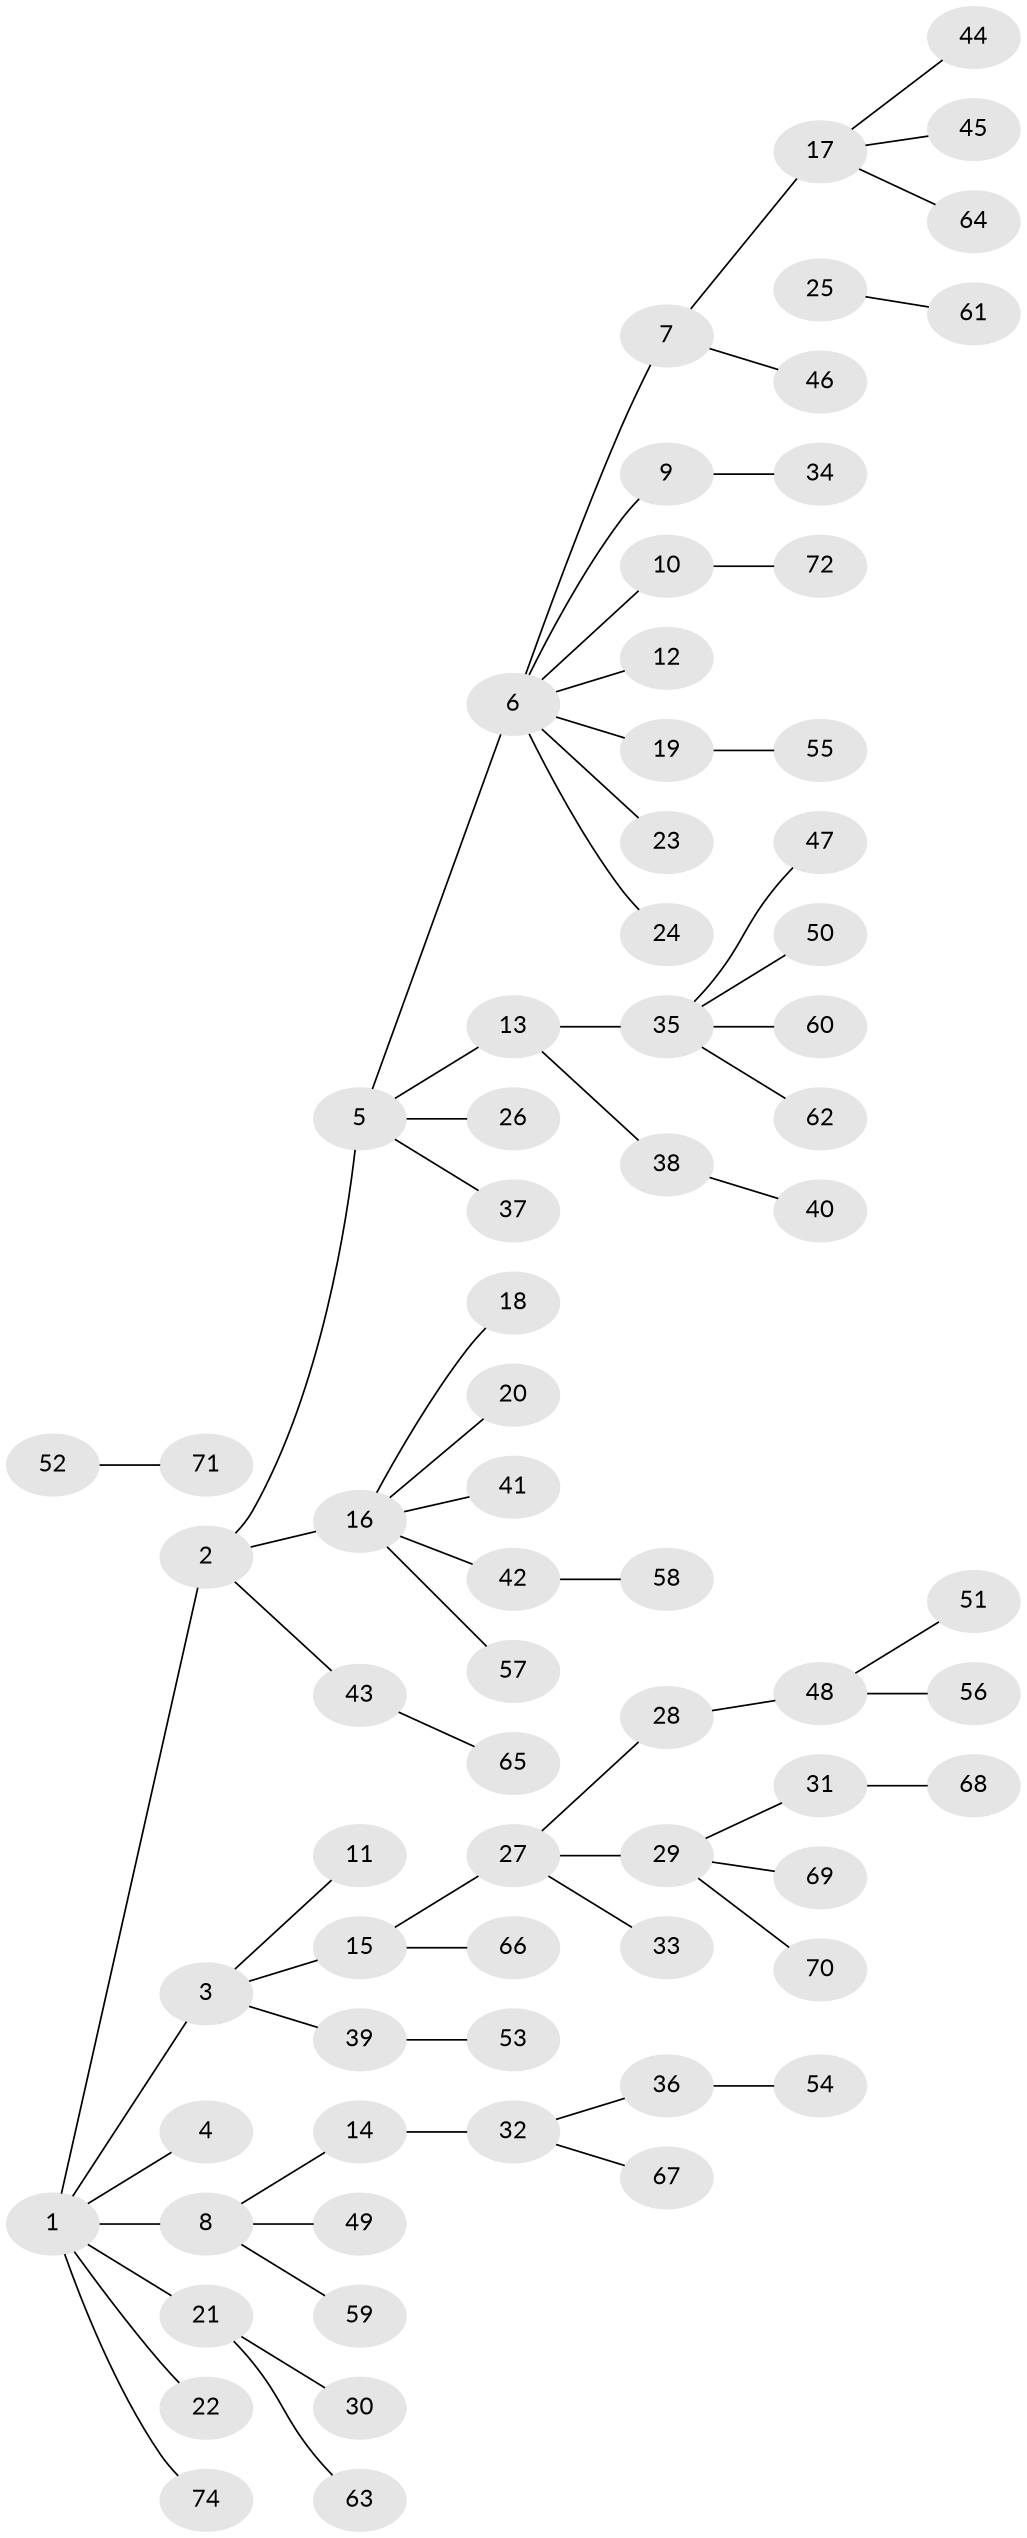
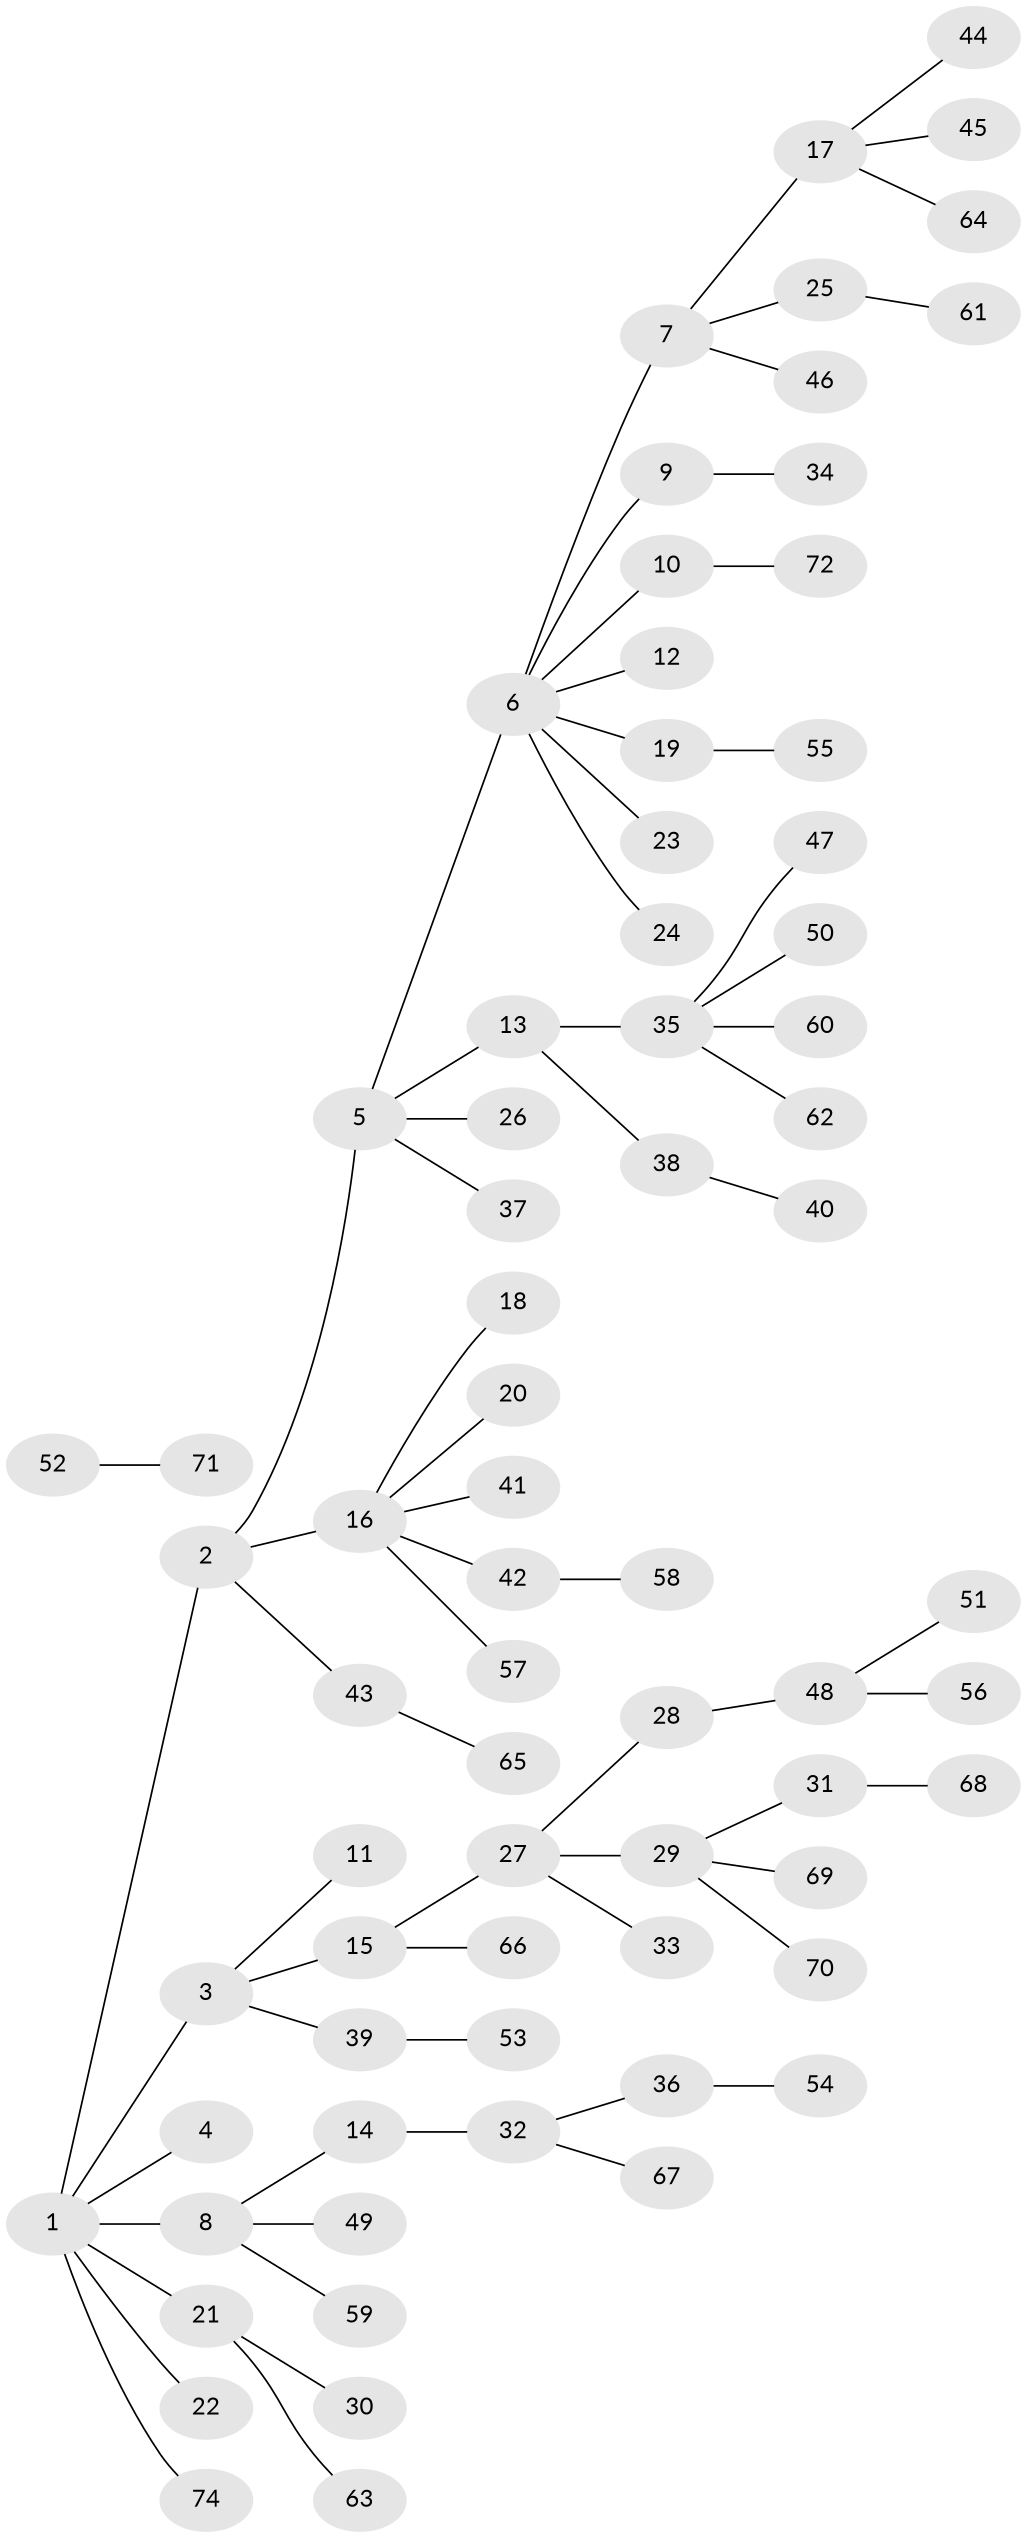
none -> (744, 313)
